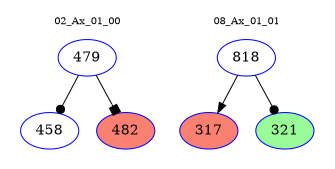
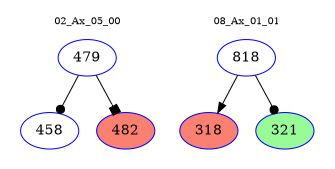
(88, 22) -> (88, 22)
(209, 131) -> (209, 131)
